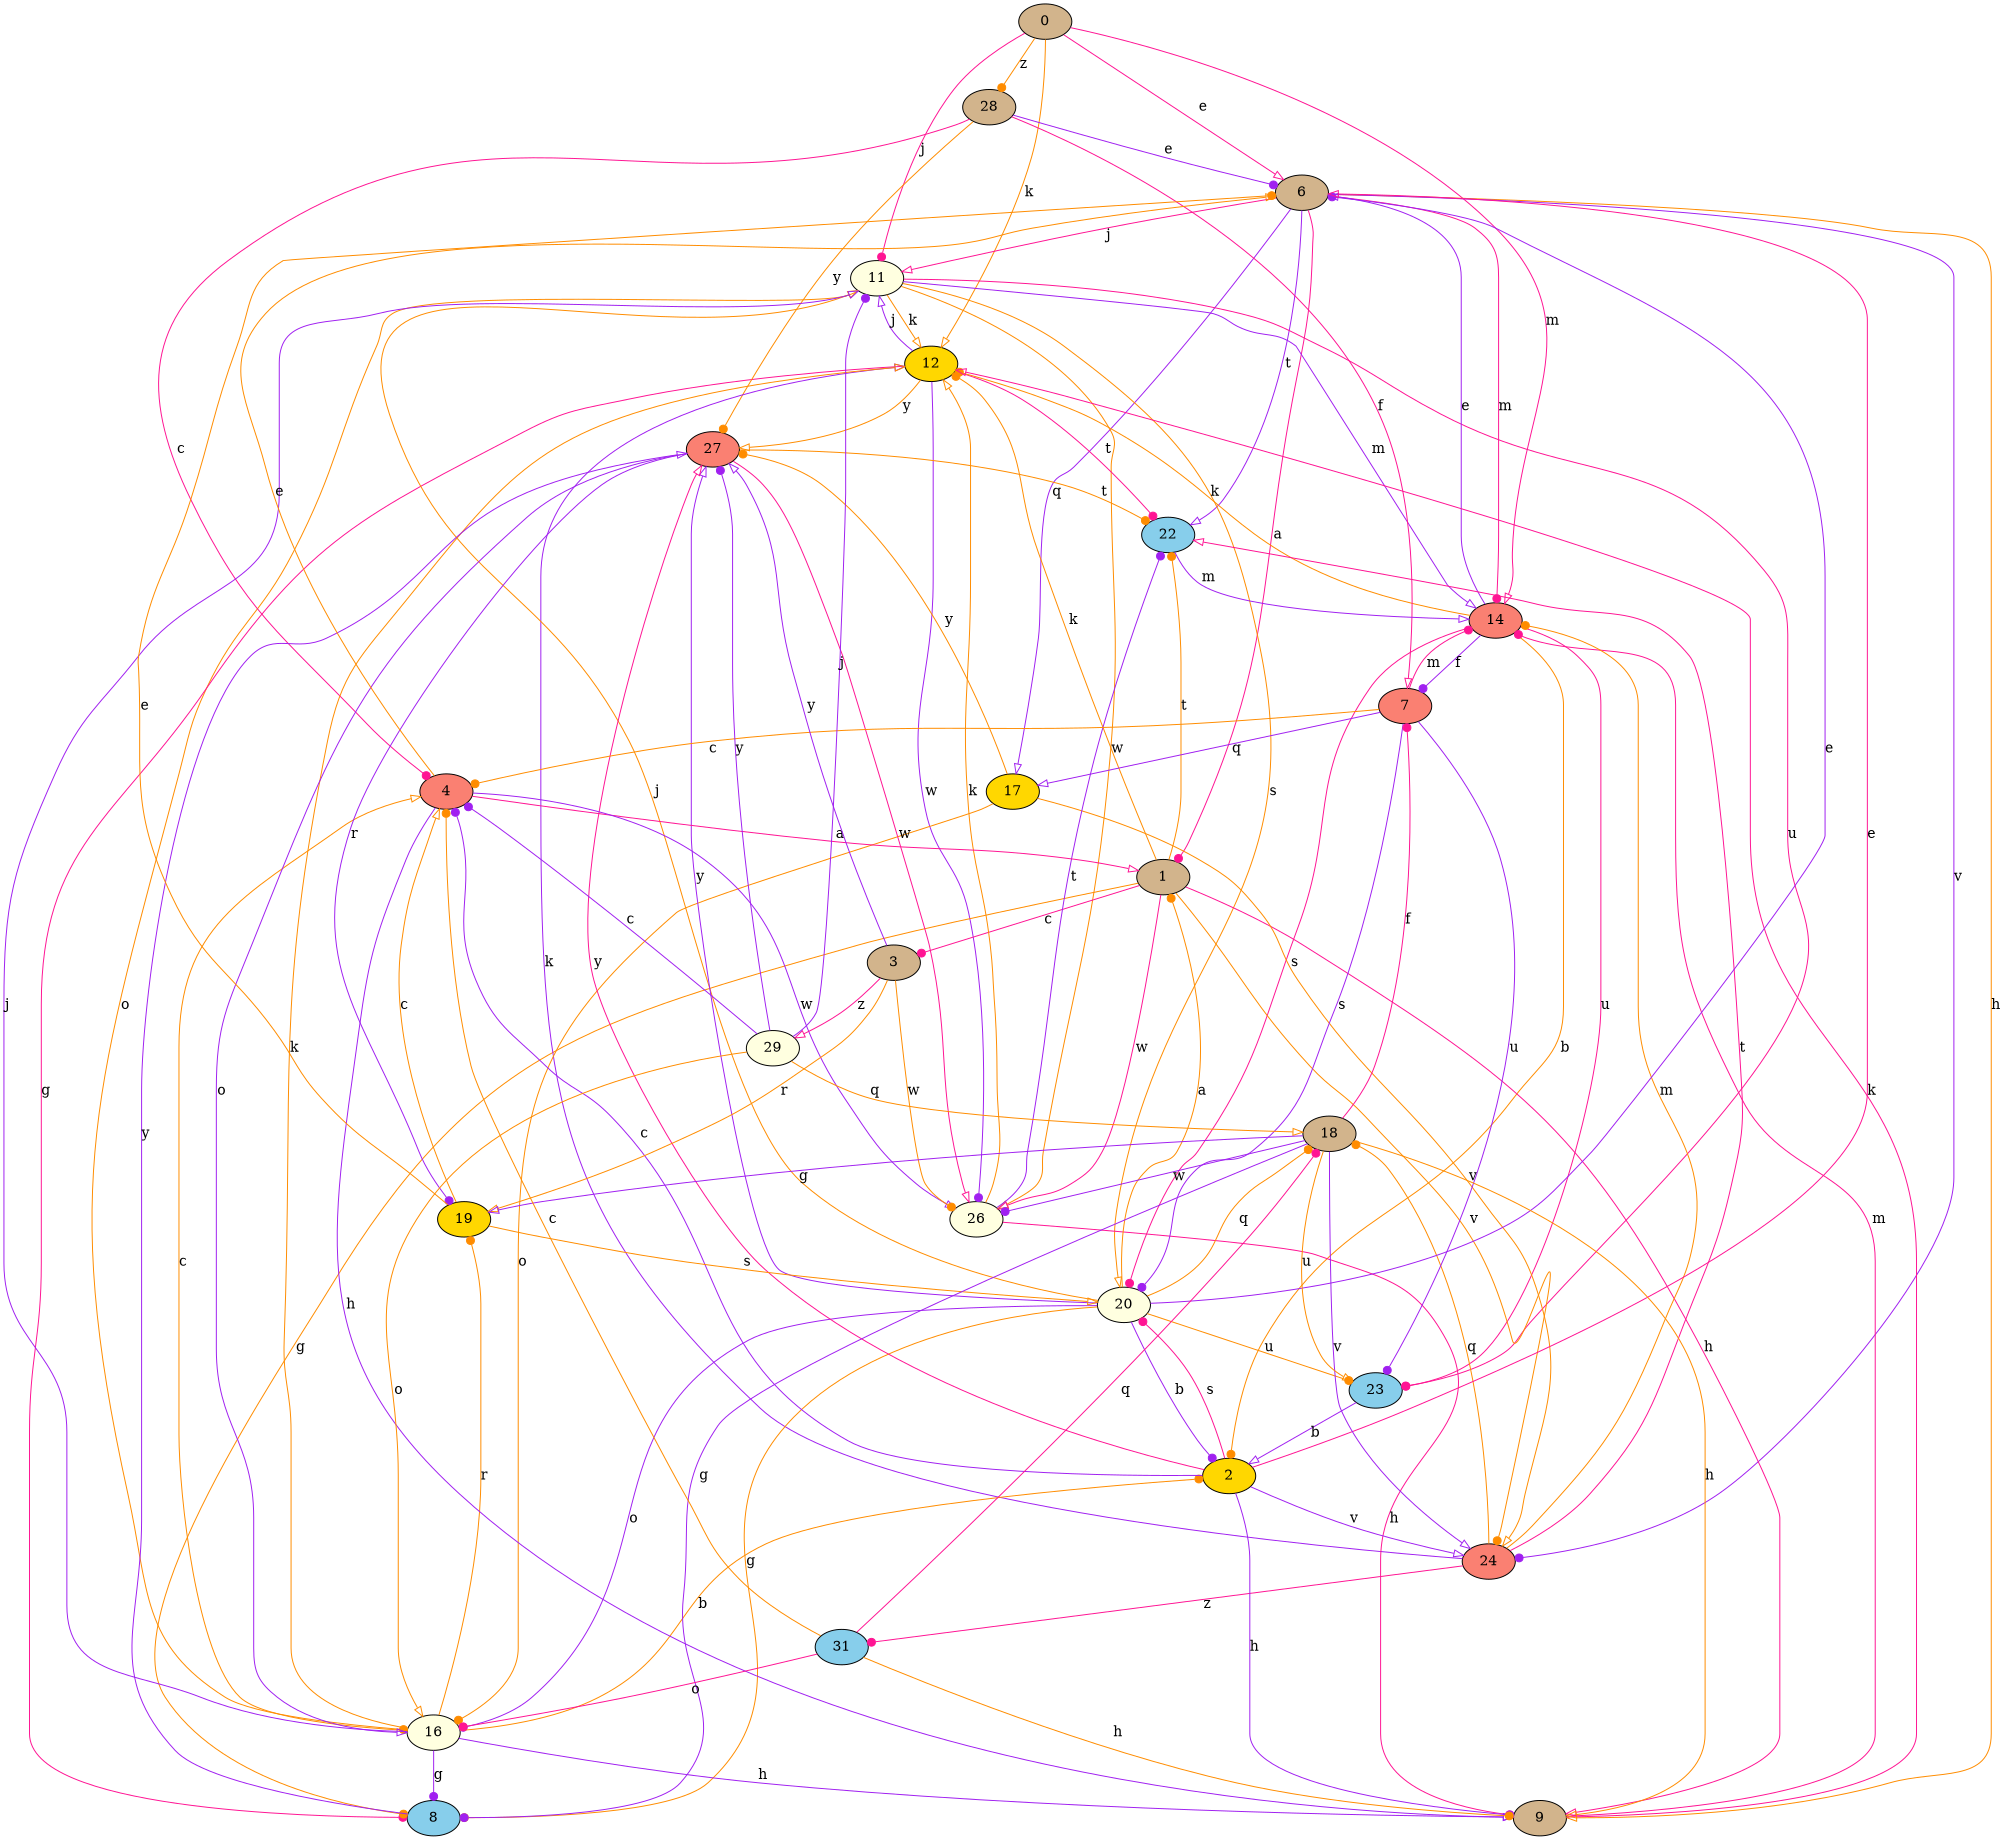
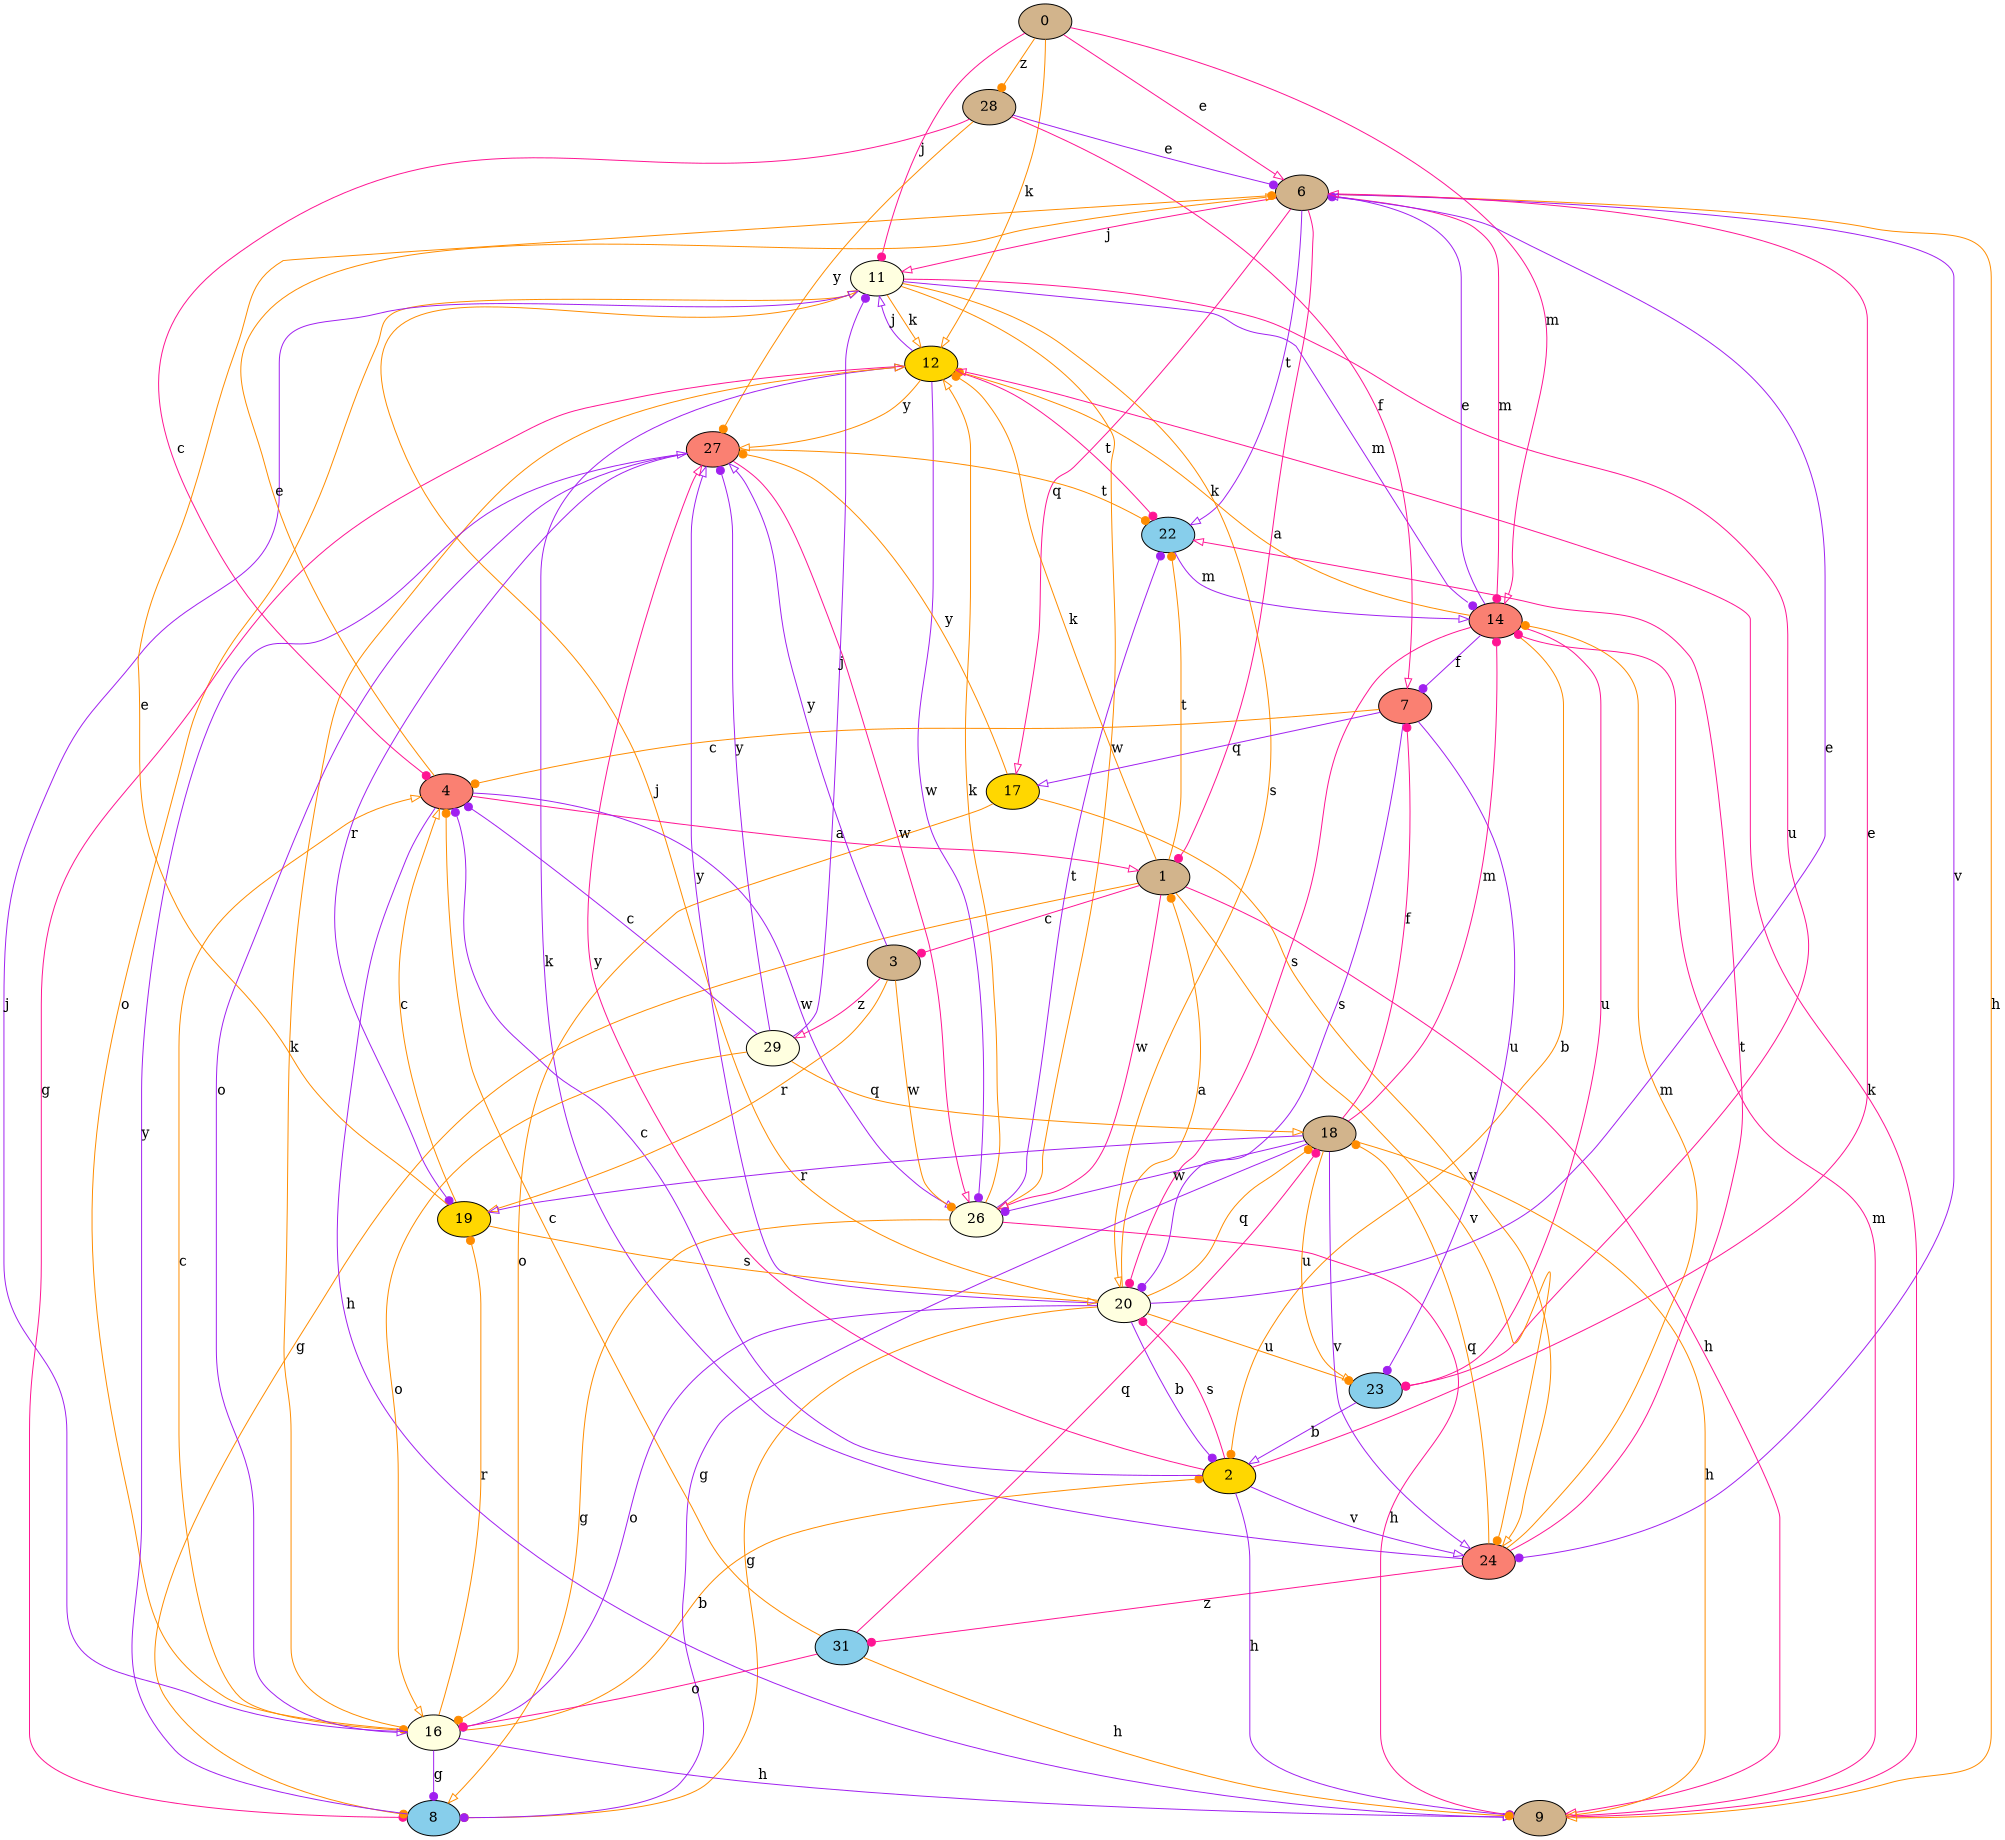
(1253, 332) -> (1253, 332)
(1083, 457) -> (1083, 457)
(1430, 653) -> (1475, 903)
(804, 1177) -> (804, 1177)
none -> (591, 1390)
